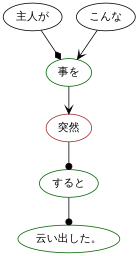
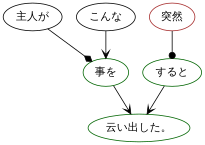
(69, 96) -> (120, 97)
(69, 208) -> (158, 97)
